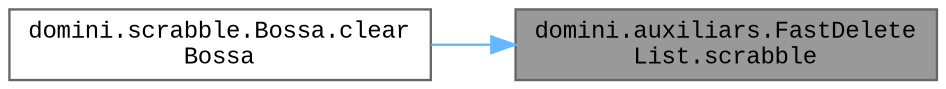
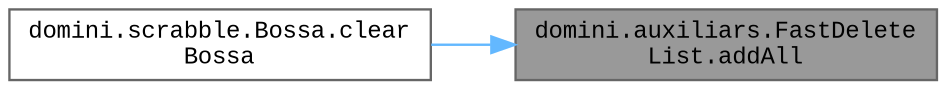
(726, 45) -> (726, 45)
